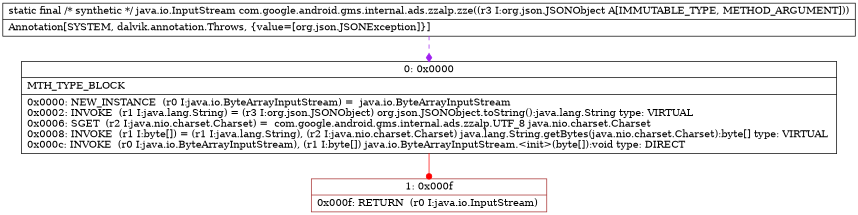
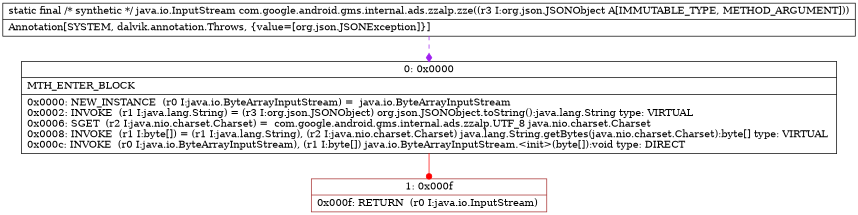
(76, 86) -> (81, 86)
